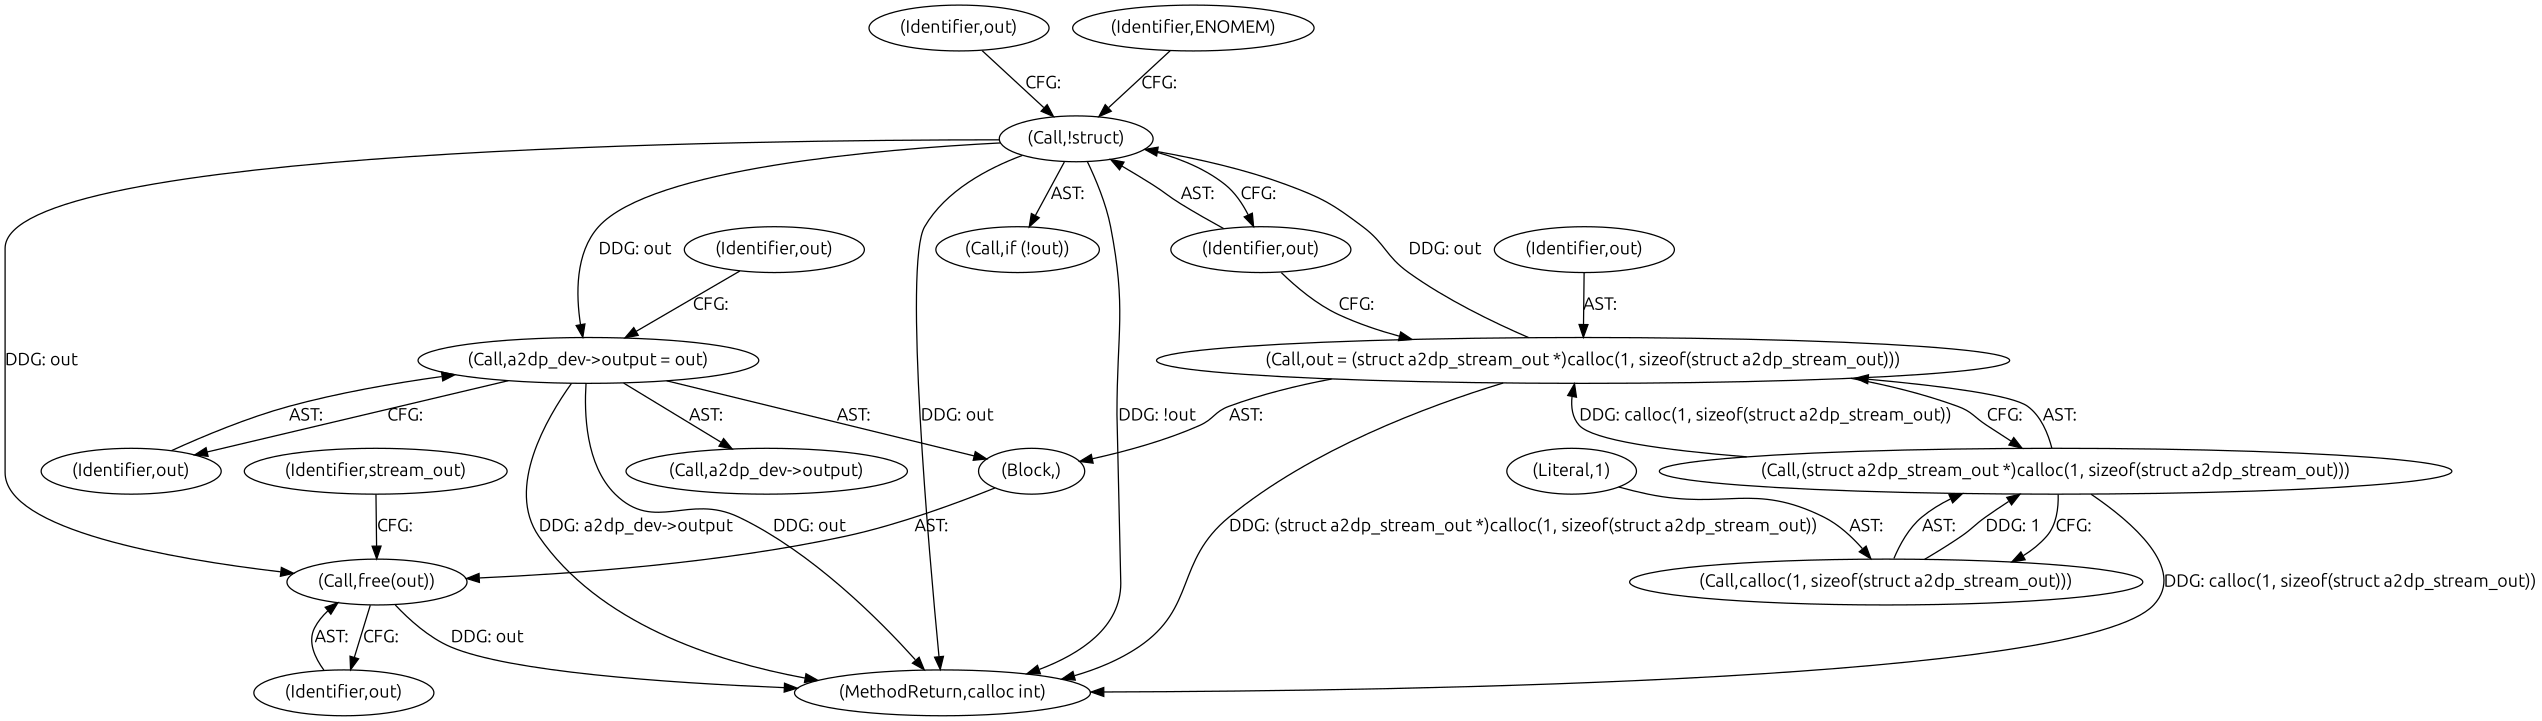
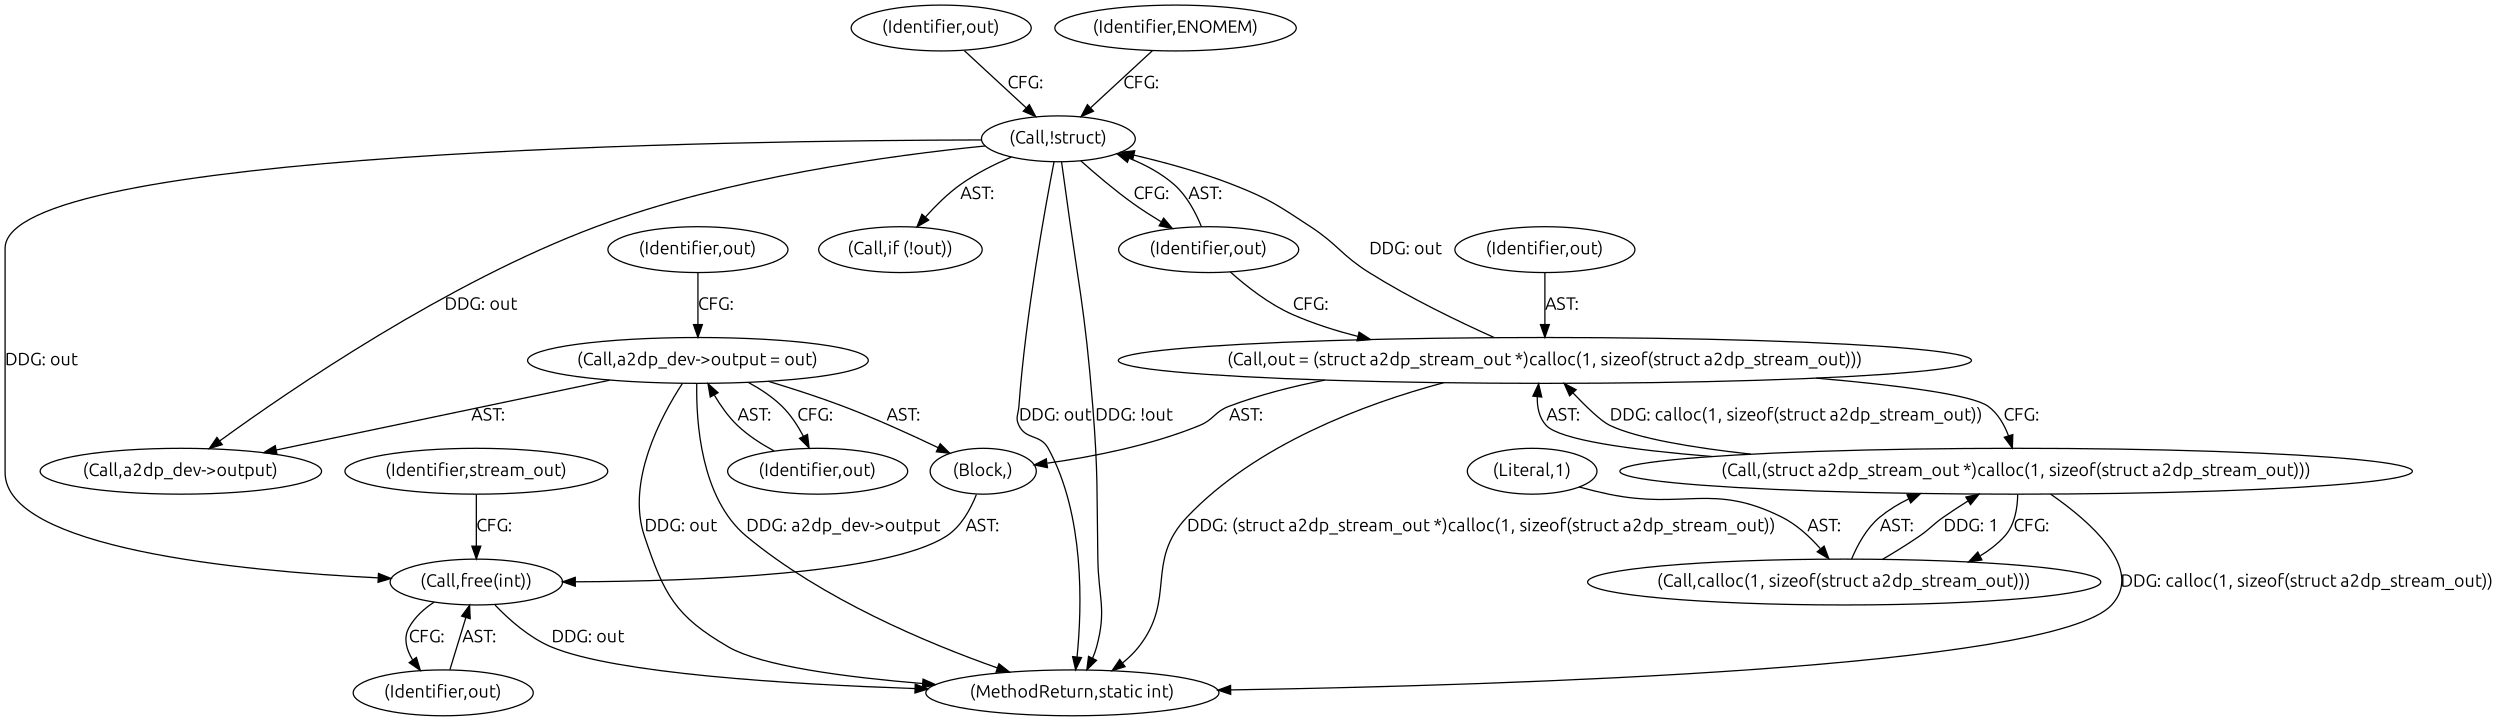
(743, 171) -> (580, 233)
(377, 582) -> (476, 582)
(942, 693) -> (1072, 693)
